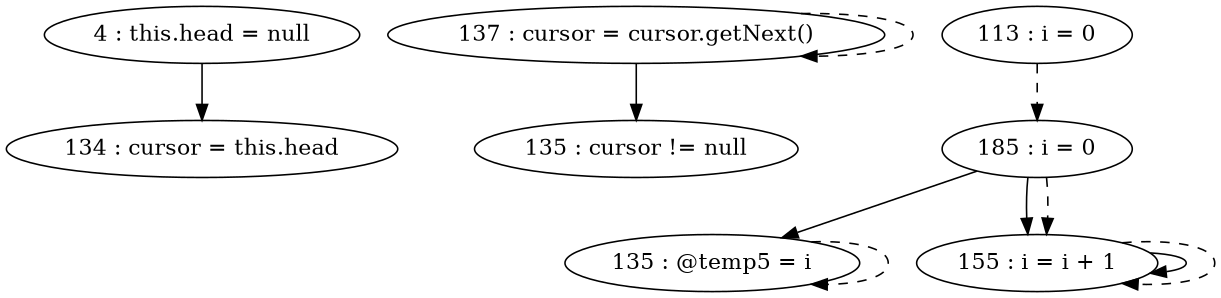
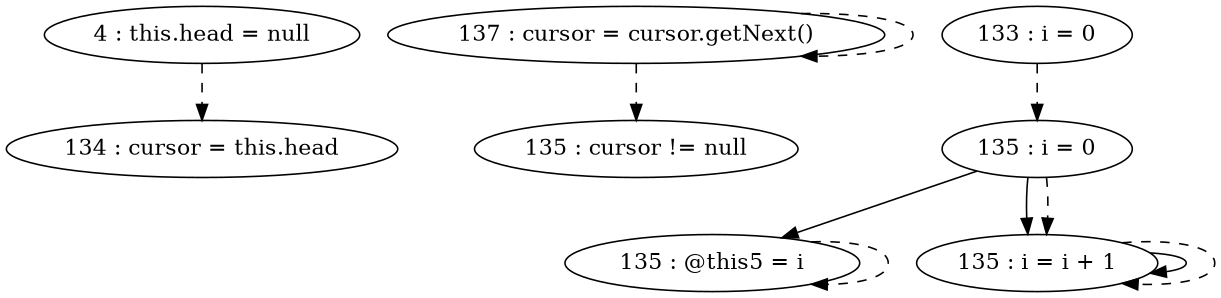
(1037, 35) -> (1037, 35)
(202, 84) -> (202, 84)
(636, 84) -> (636, 84)
(1037, 149) -> (1037, 149)
(712, 263) -> (712, 263)
(1037, 263) -> (1037, 263)
